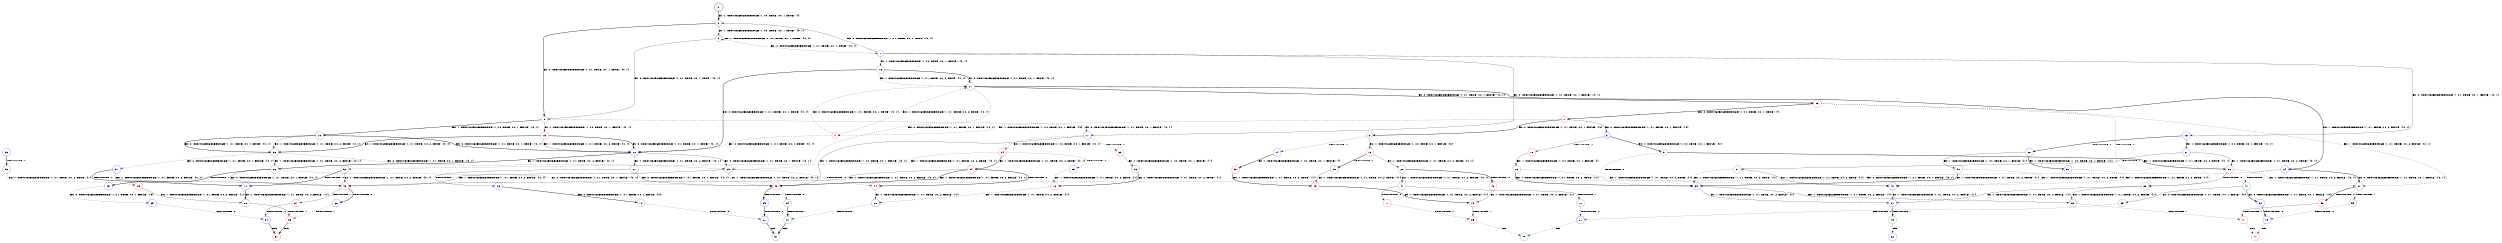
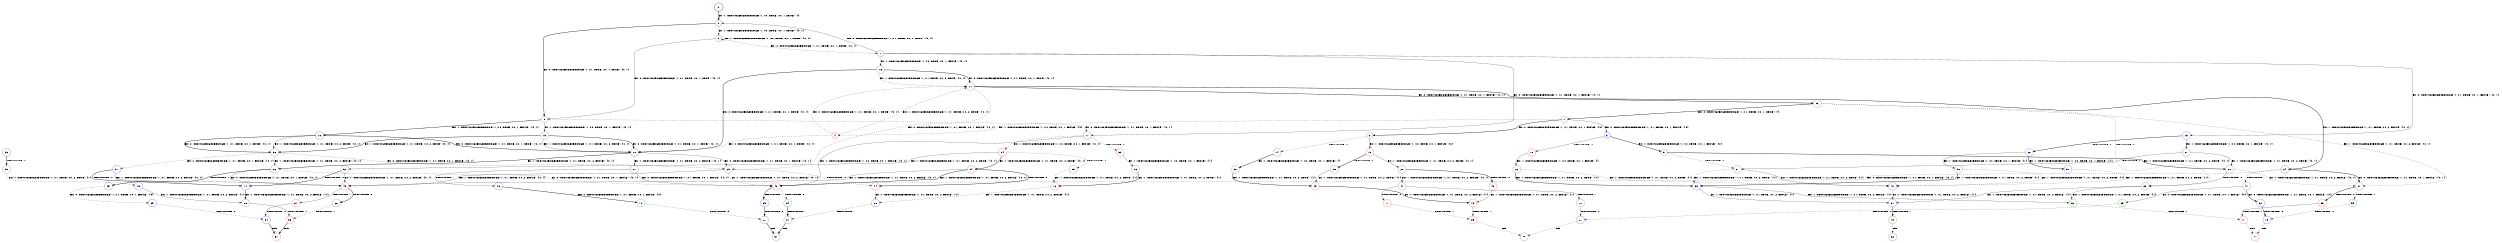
(675, 165) -> (675, 165)
(1615, 182) -> (1700, 161)
(139, 186) -> (139, 186)
